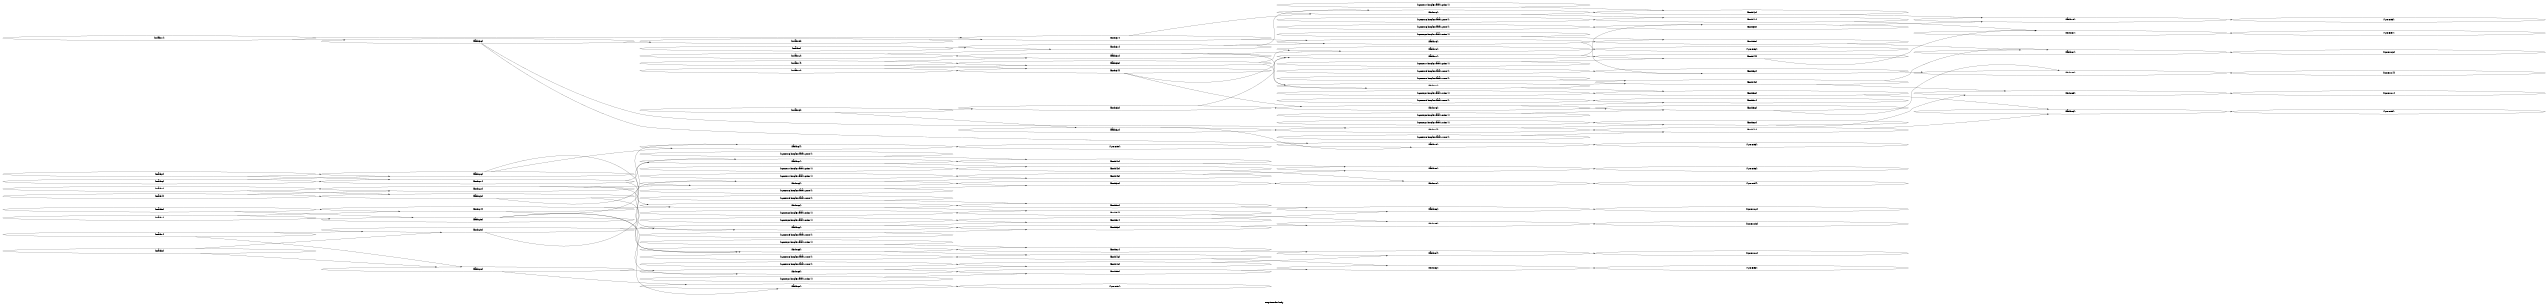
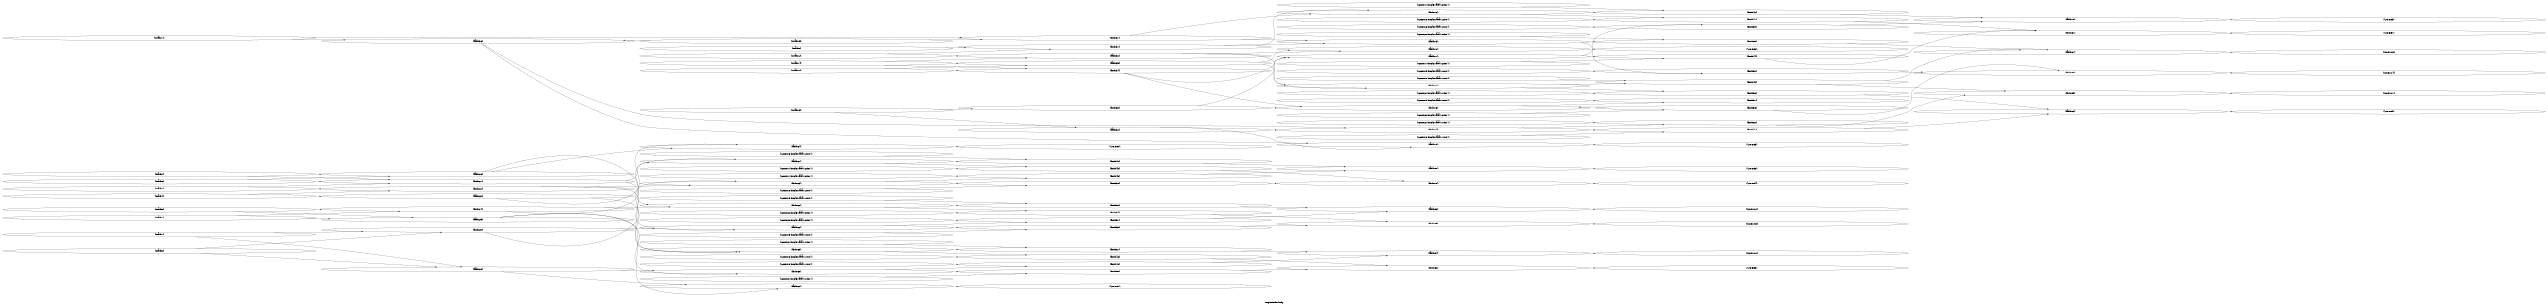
(636, 42) -> (638, 40)
(1592, 109) -> (1593, 107)
(300, 192) -> (318, 185)
